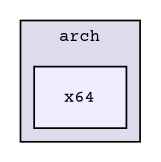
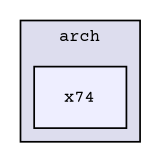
(80, 97) -> (80, 97)
